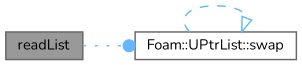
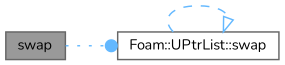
(44, 46) -> (36, 46)
